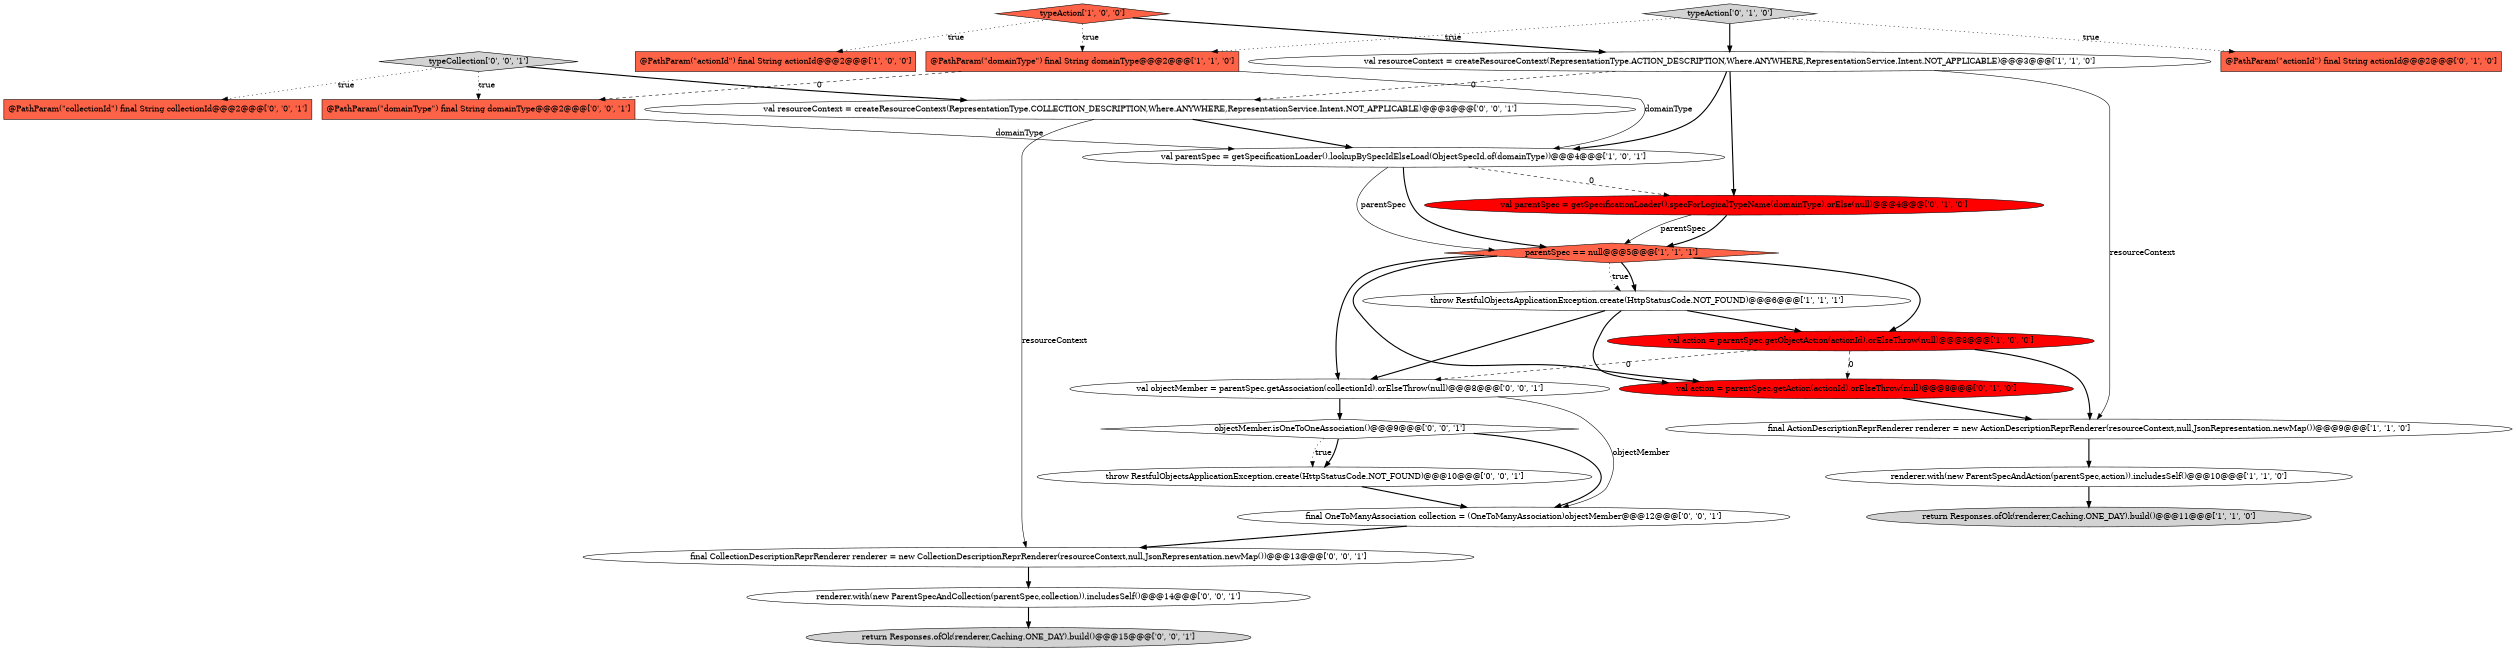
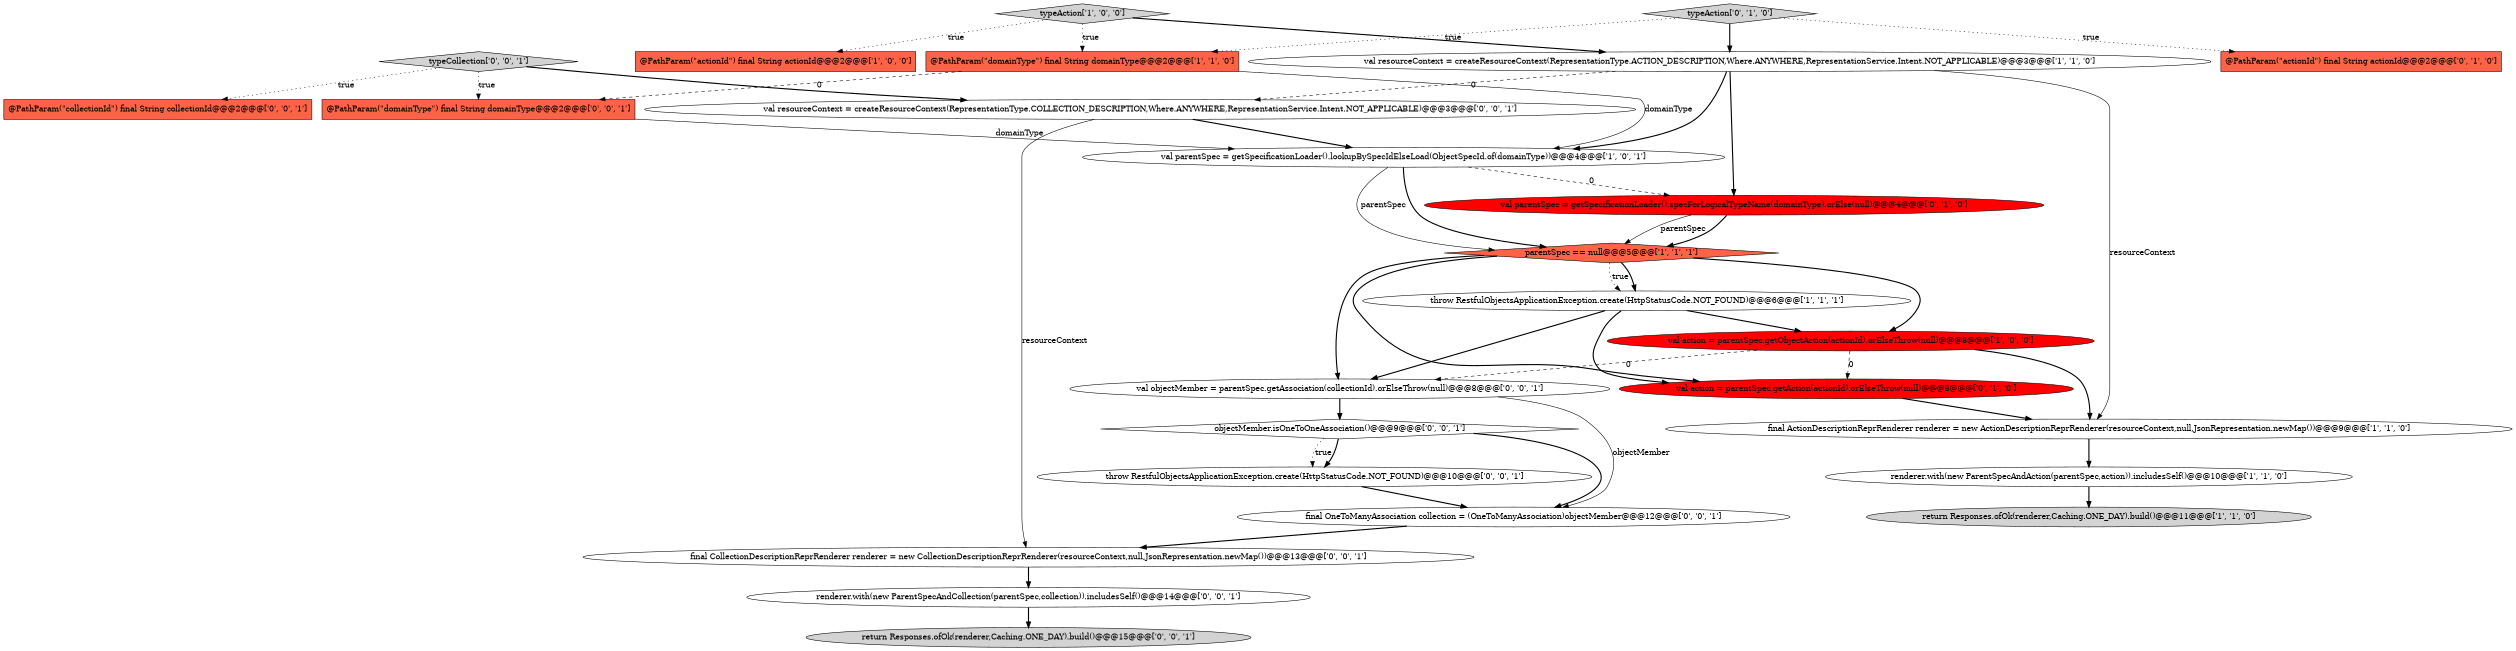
(1082, 14) -> (1082, 14)
